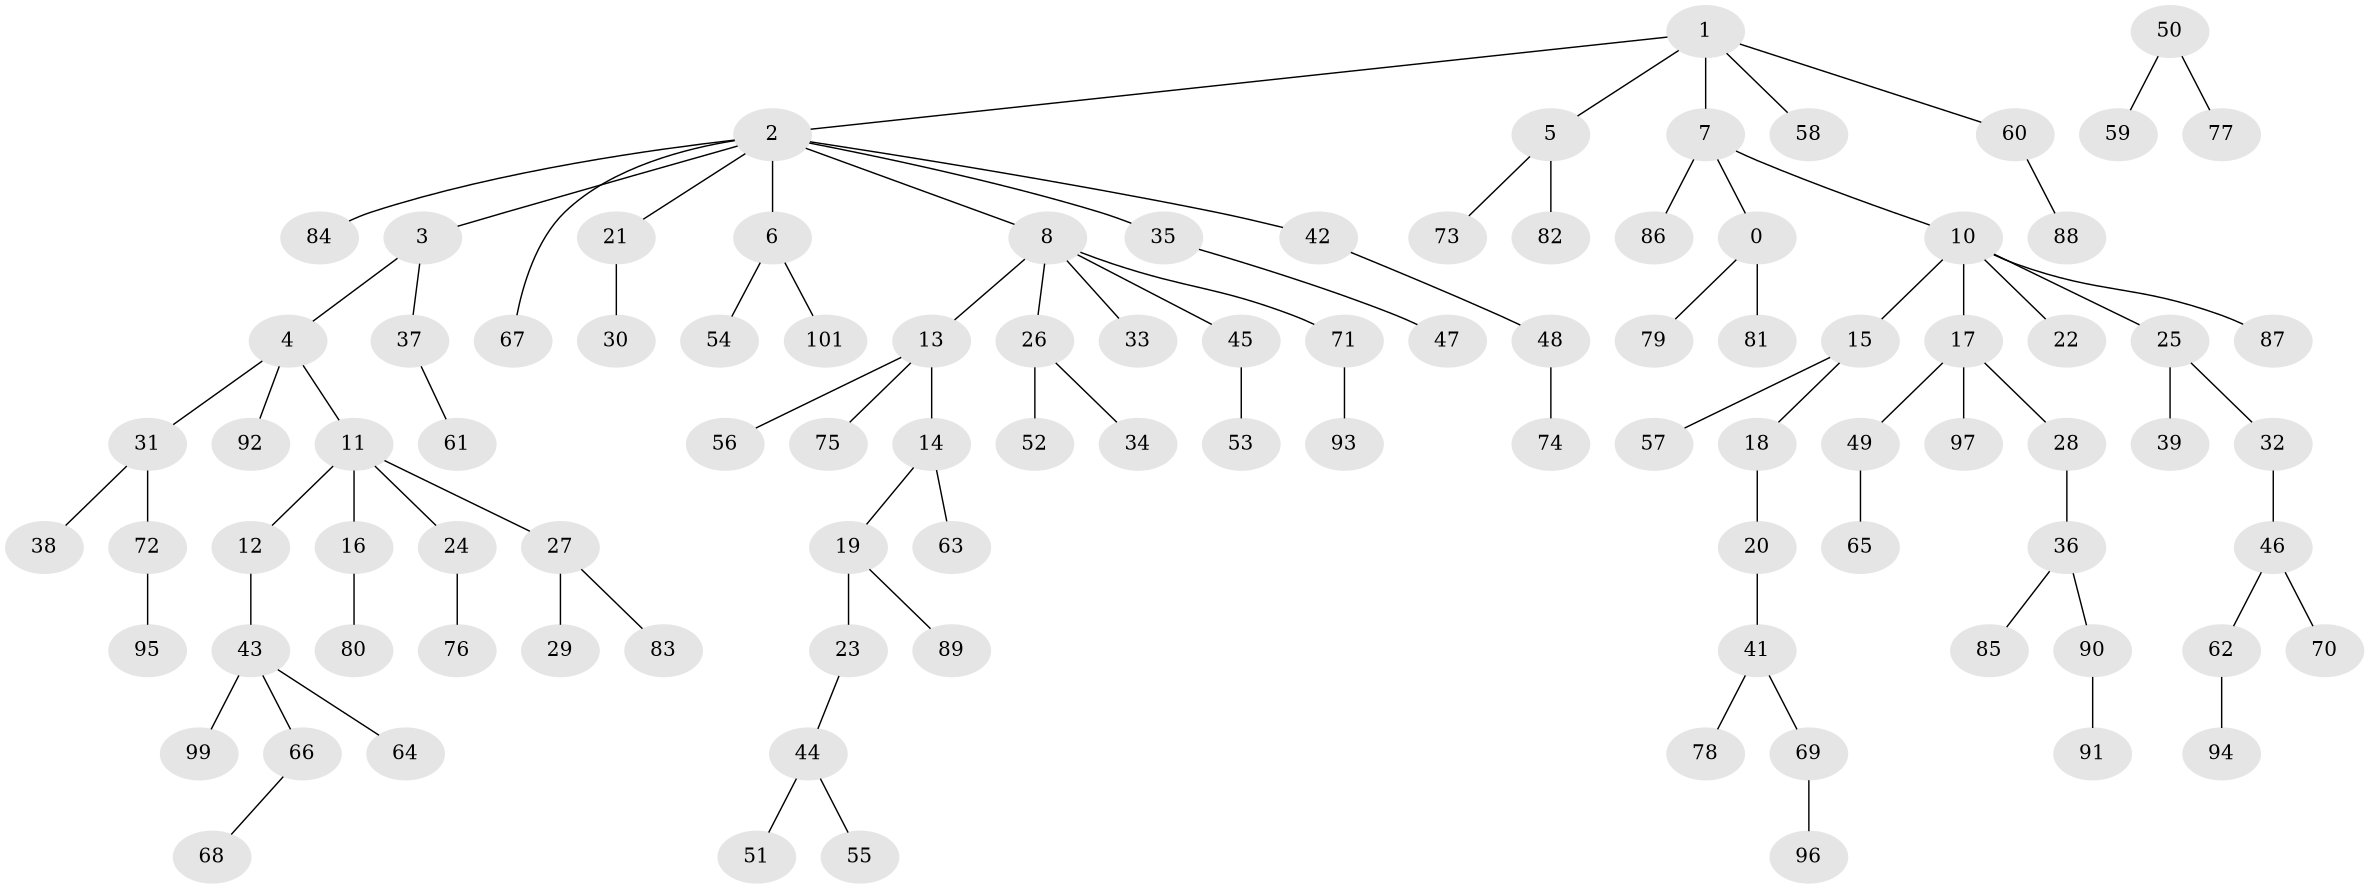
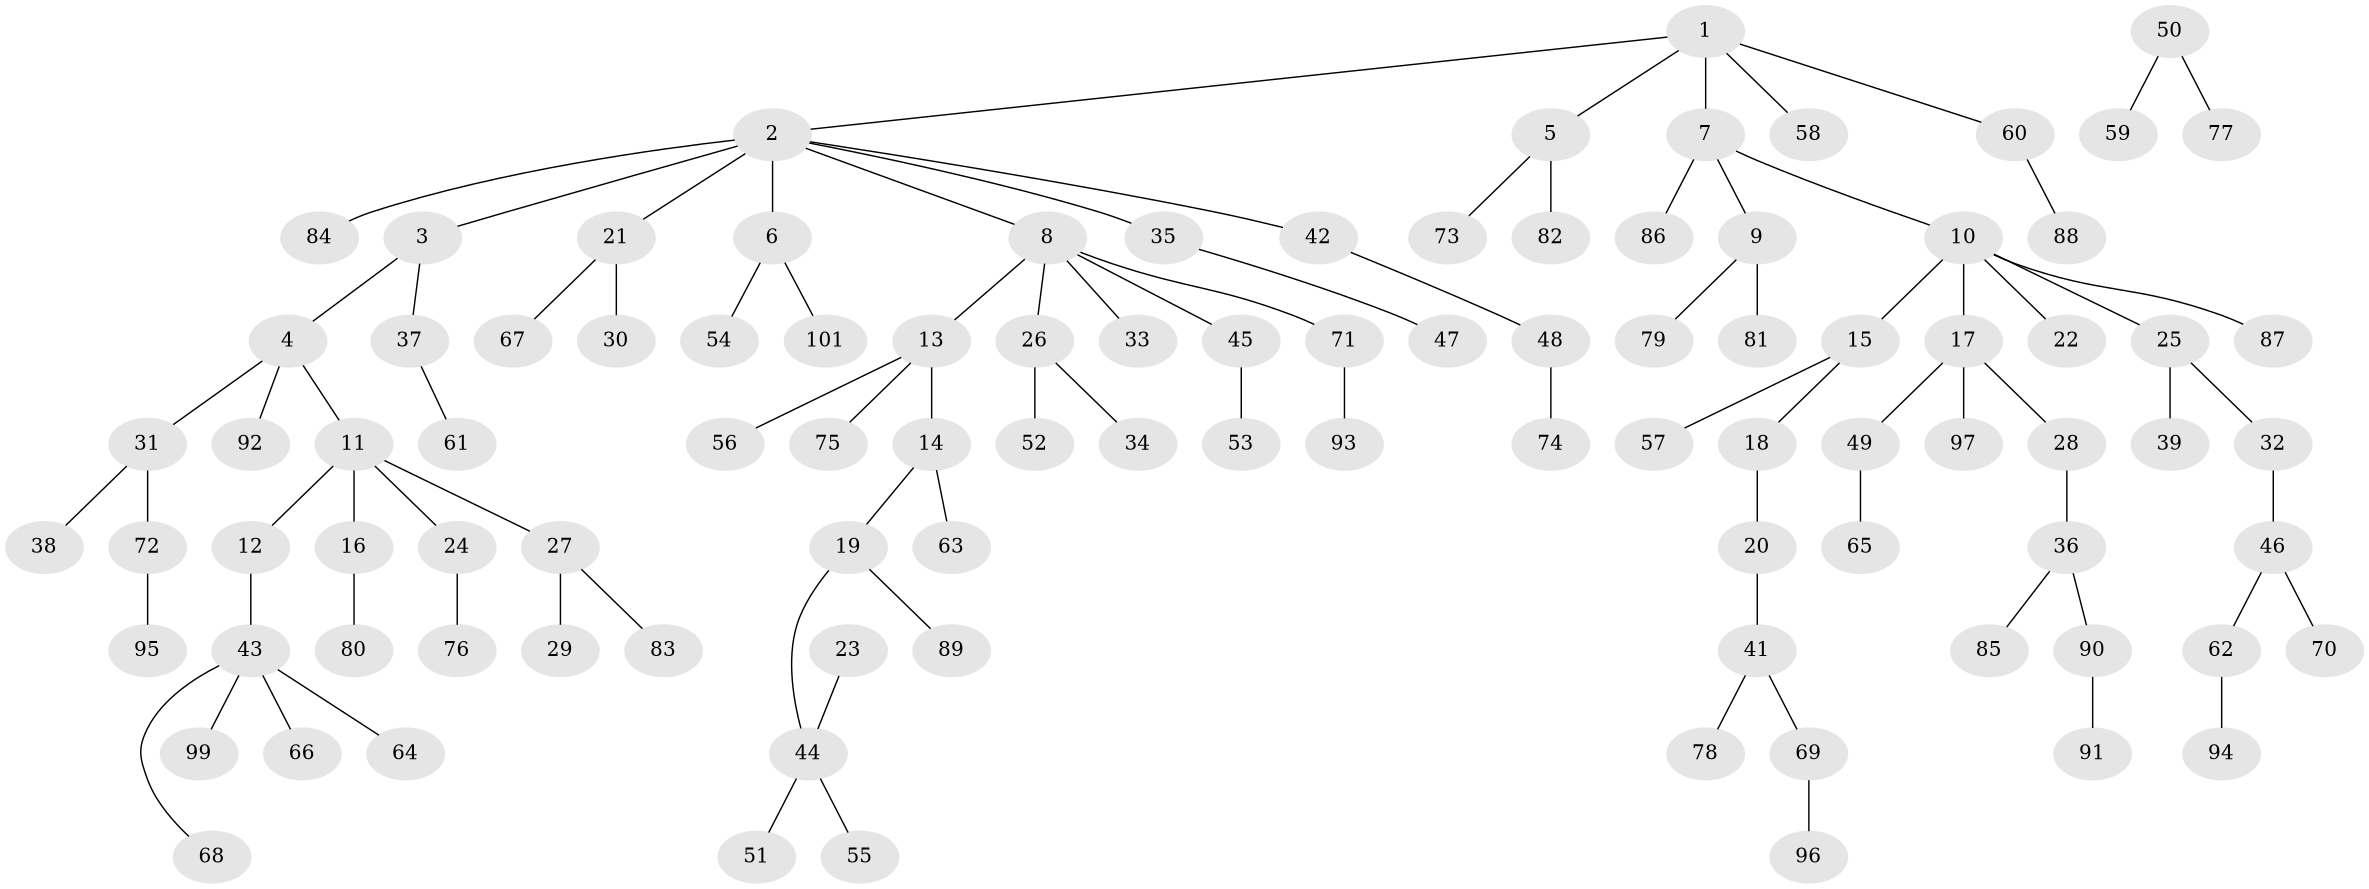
(575, 204) -> (565, 289)
(1757, 238) -> (1757, 238)
(849, 599) -> (793, 645)
(257, 806) -> (142, 741)
